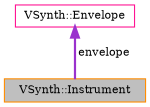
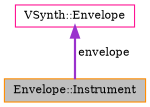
(75, 90) -> (75, 90)
